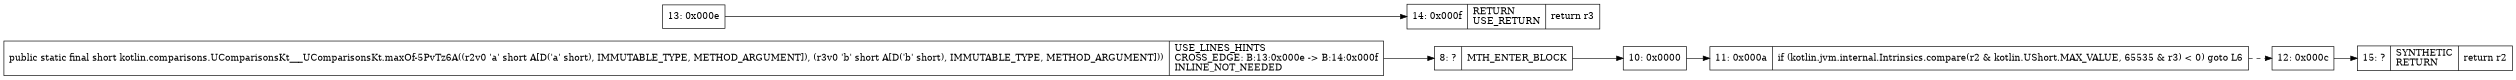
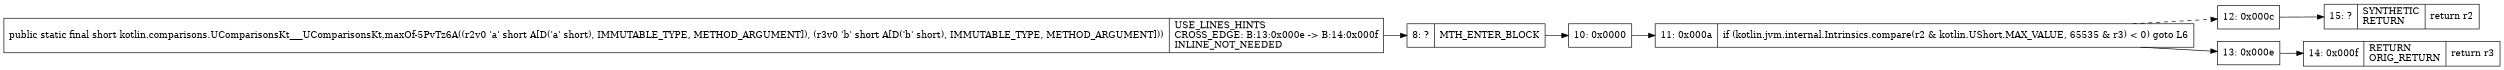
(1507, 21) -> (2405, 58)
none -> (2176, 49)
